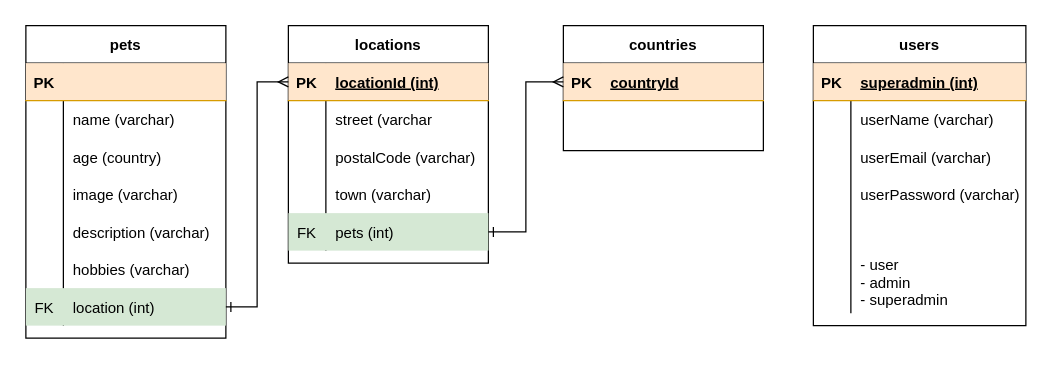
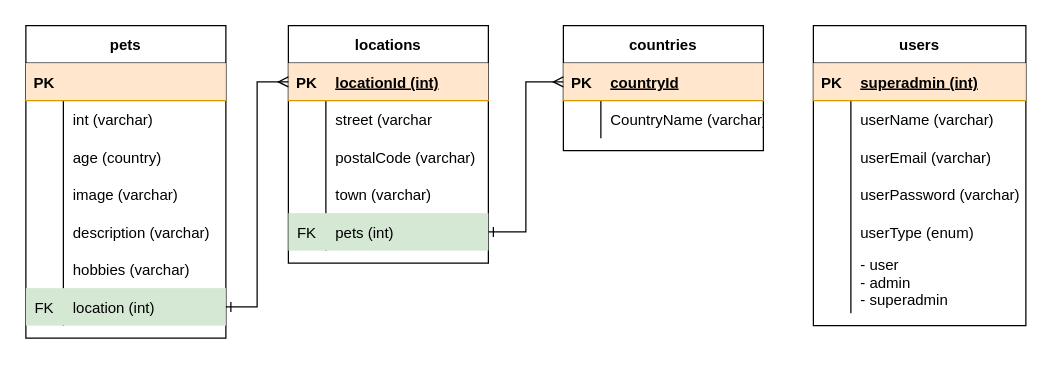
none -> (682, 119)
(129, 120) -> (123, 120)
none -> (938, 232)
